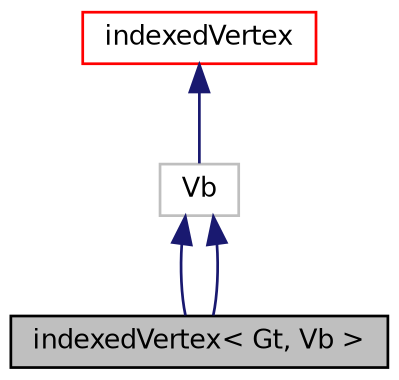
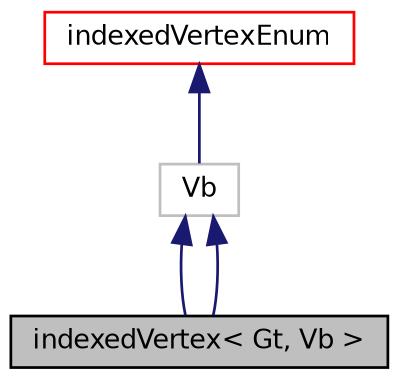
(199, 38) -> (199, 38)
